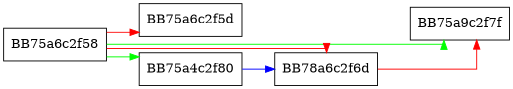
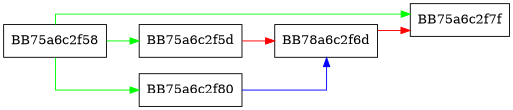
(460, 24) -> (460, 20)
(118, 32) -> (118, 41)
(217, 49) -> (254, 41)
(191, 69) -> (191, 90)
